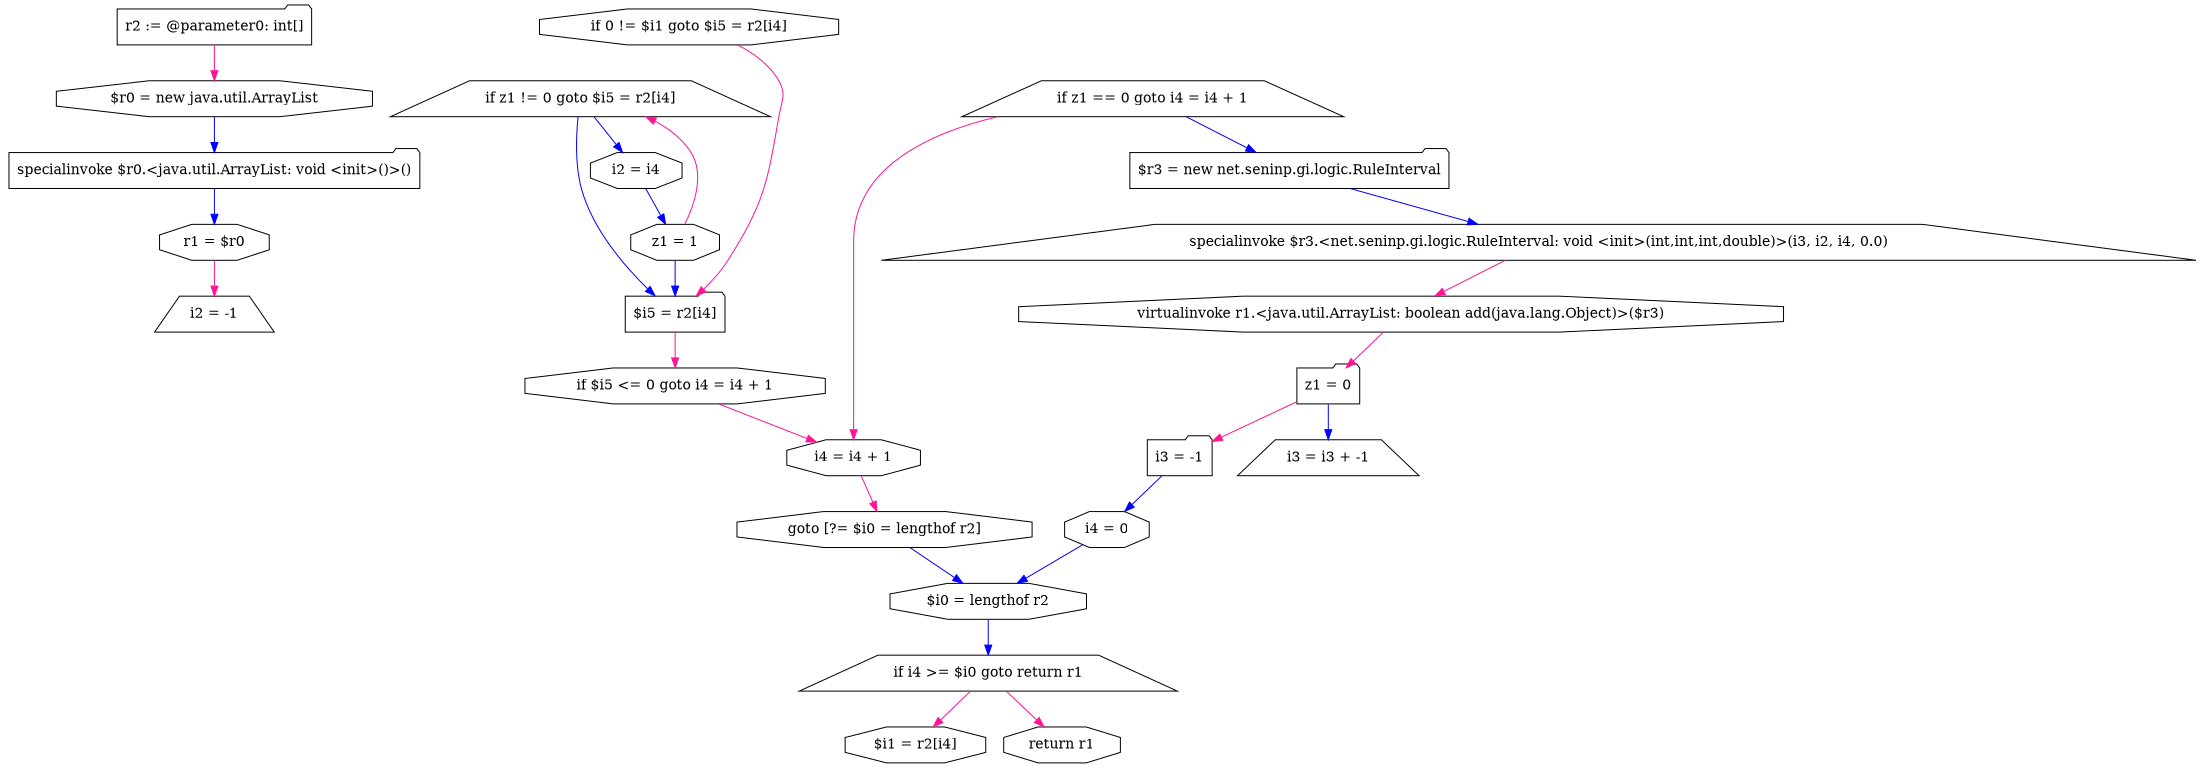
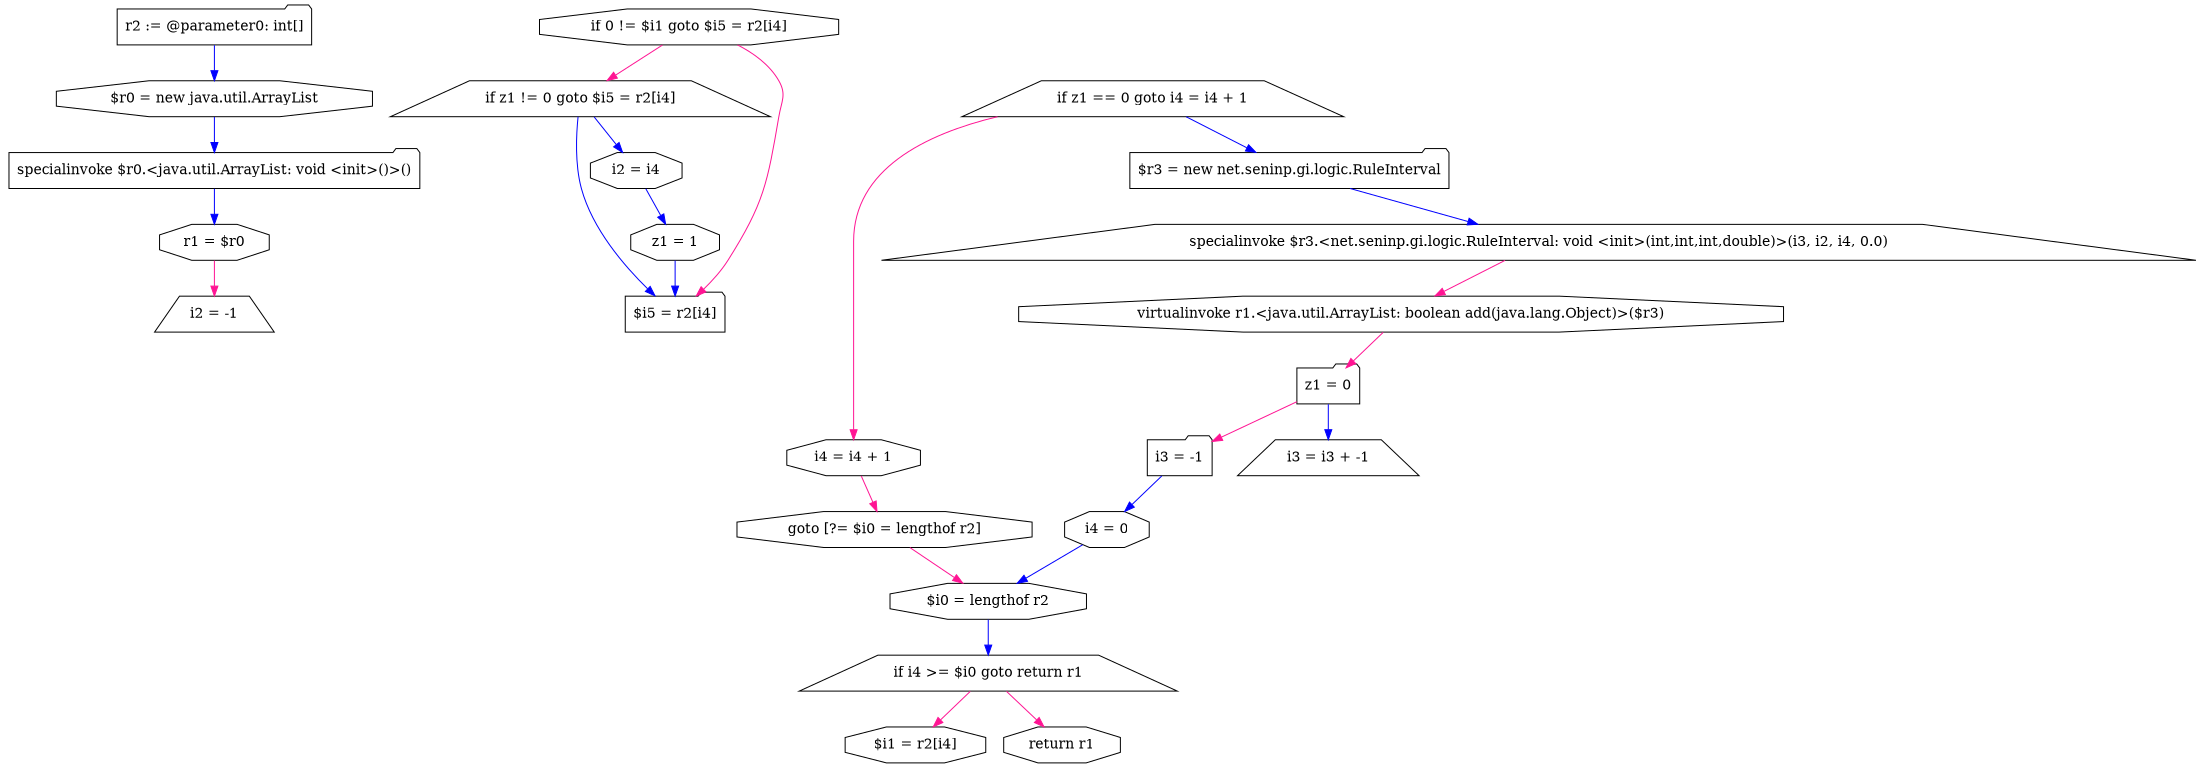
(214, 58) -> (214, 58)
(696, 165) -> (639, 60)
(675, 386) -> none
(932, 562) -> (932, 562)
